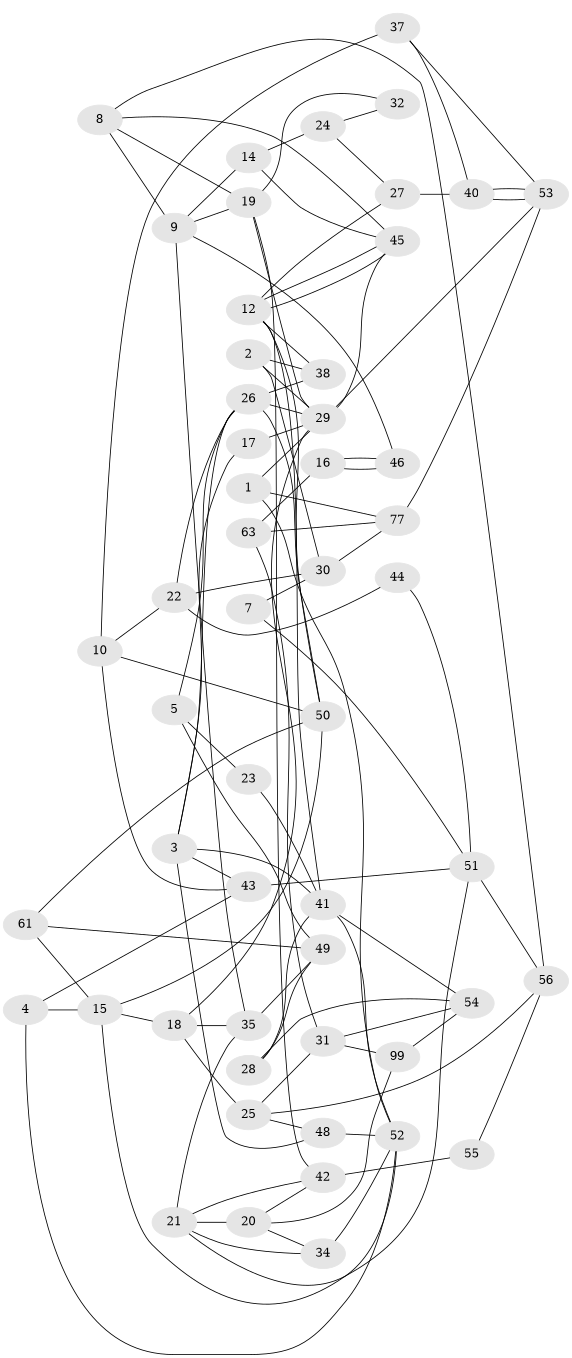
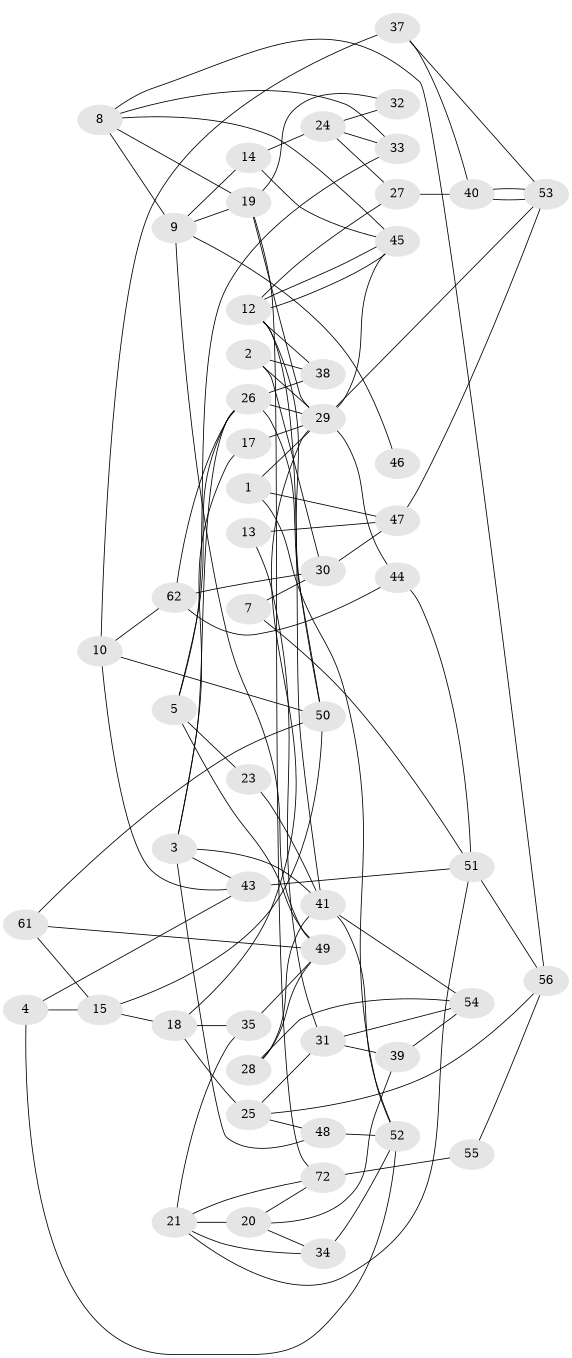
none -> (397, 149)
(323, 464) -> none
none -> (363, 497)
(397, 521) -> (397, 521)
(249, 533) -> (249, 533)
(196, 551) -> (219, 597)
(174, 598) -> (174, 598)
(397, 1057) -> (397, 1057)
(323, 1178) -> (323, 1178)
(202, 1285) -> none
